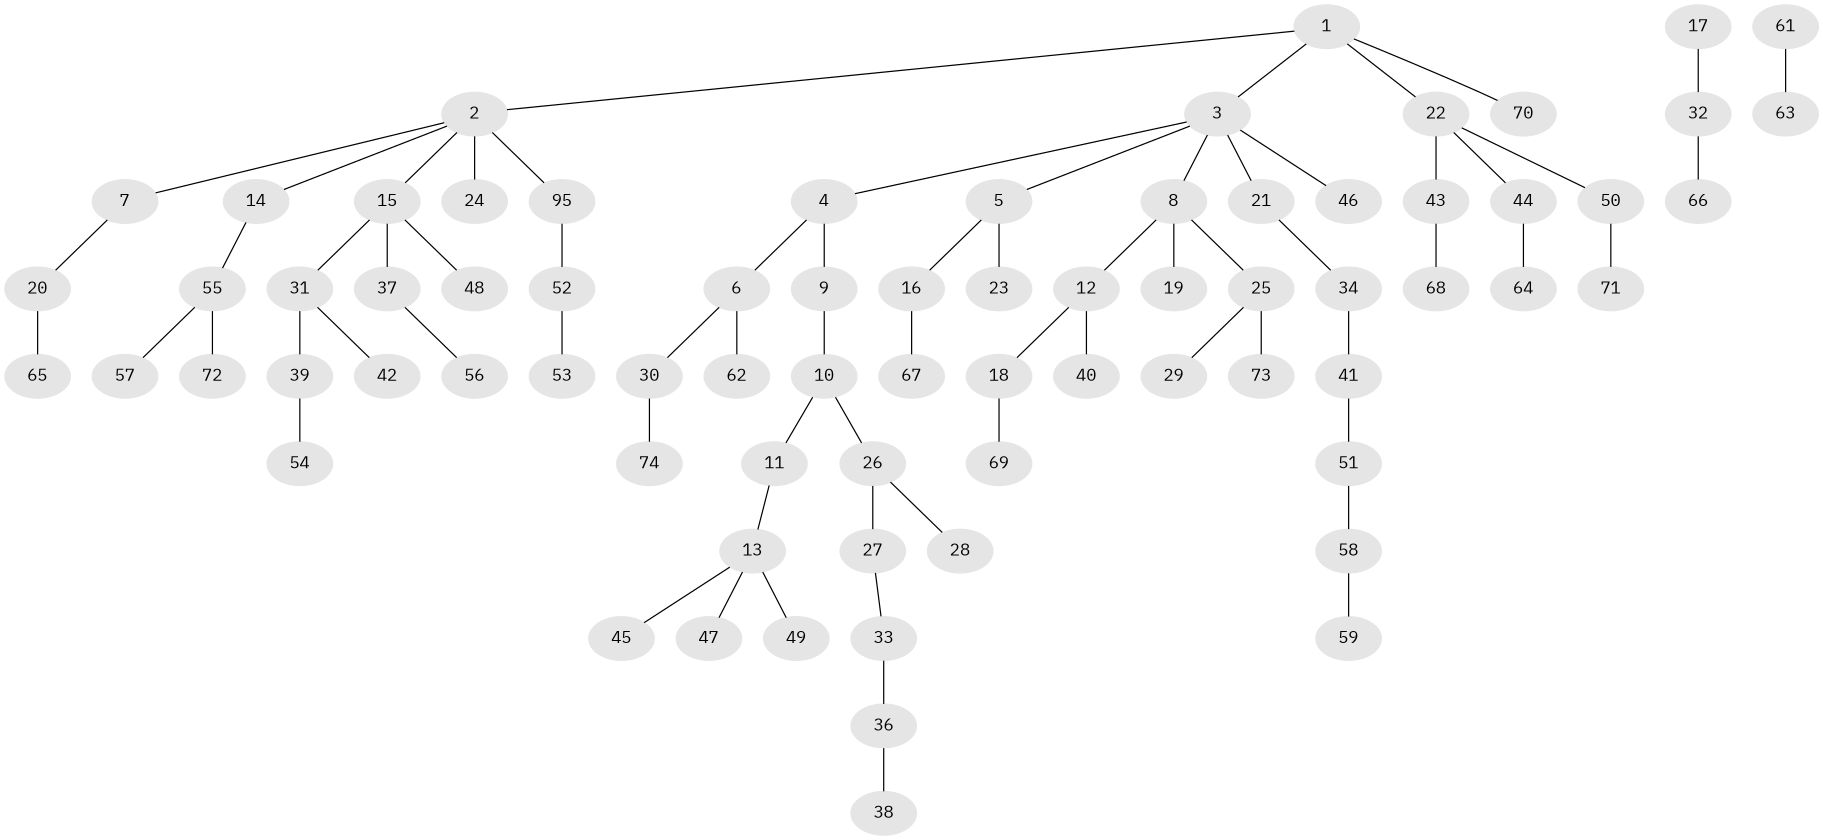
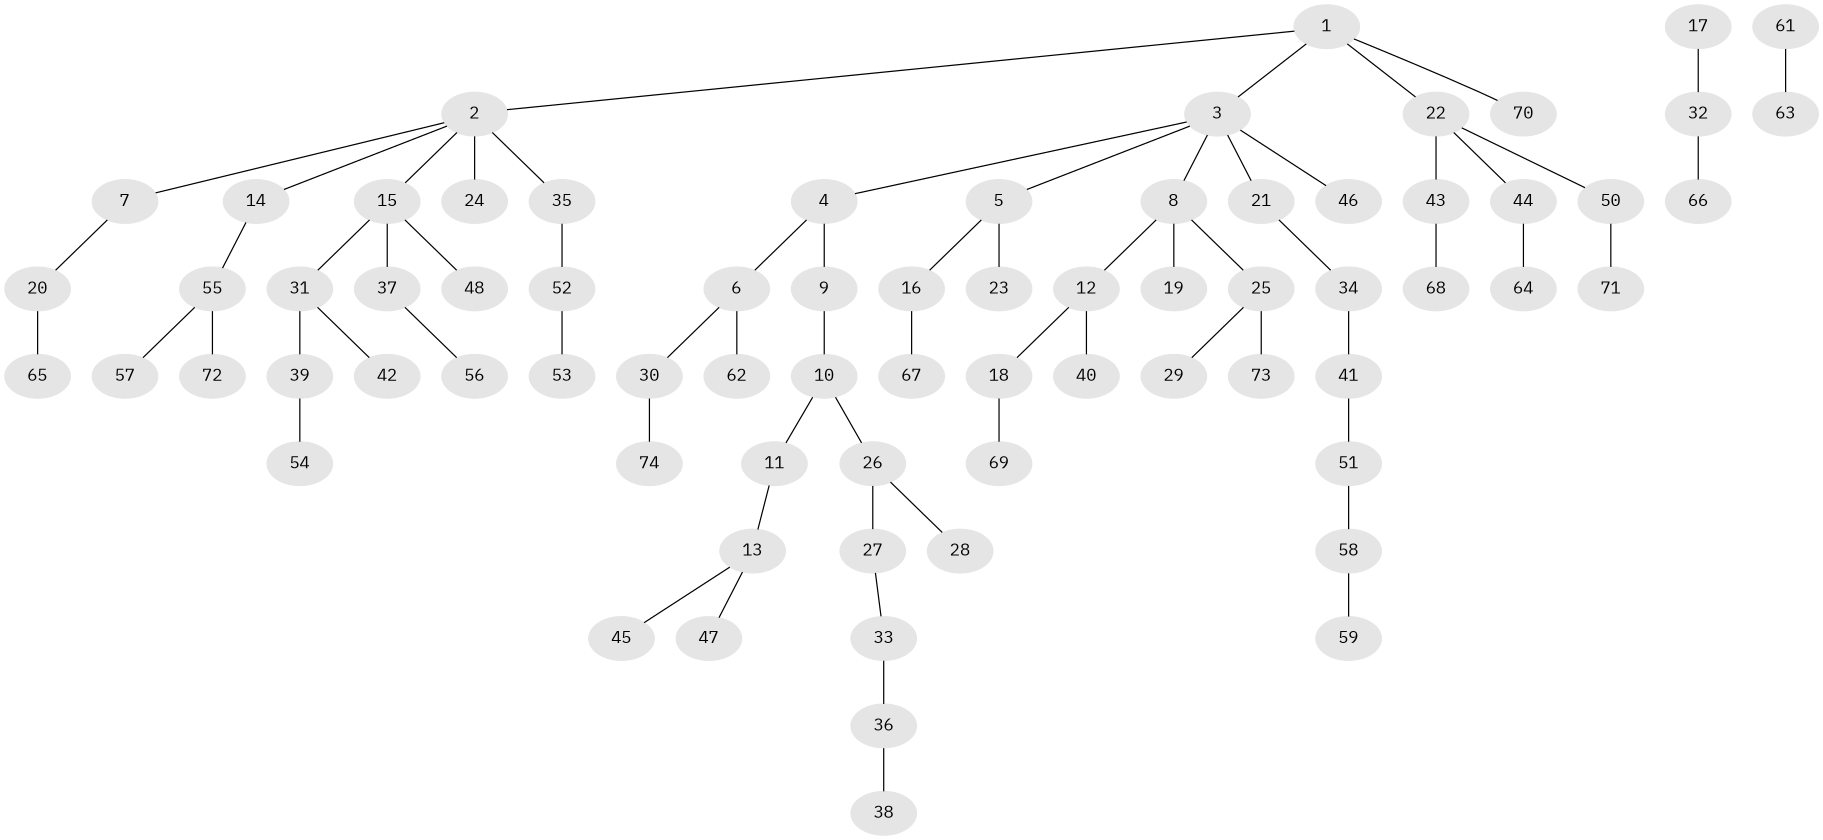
(562, 202) -> (562, 202)
(796, 639) -> none
